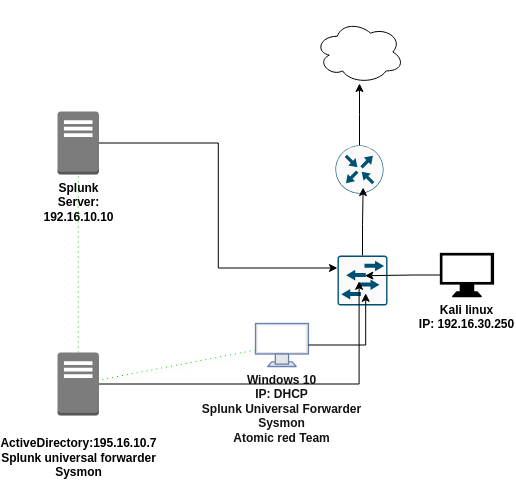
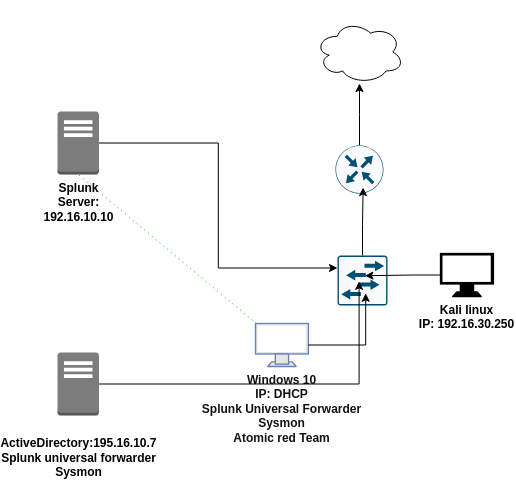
(78, 266) -> none
(120, 376) -> (217, 291)
